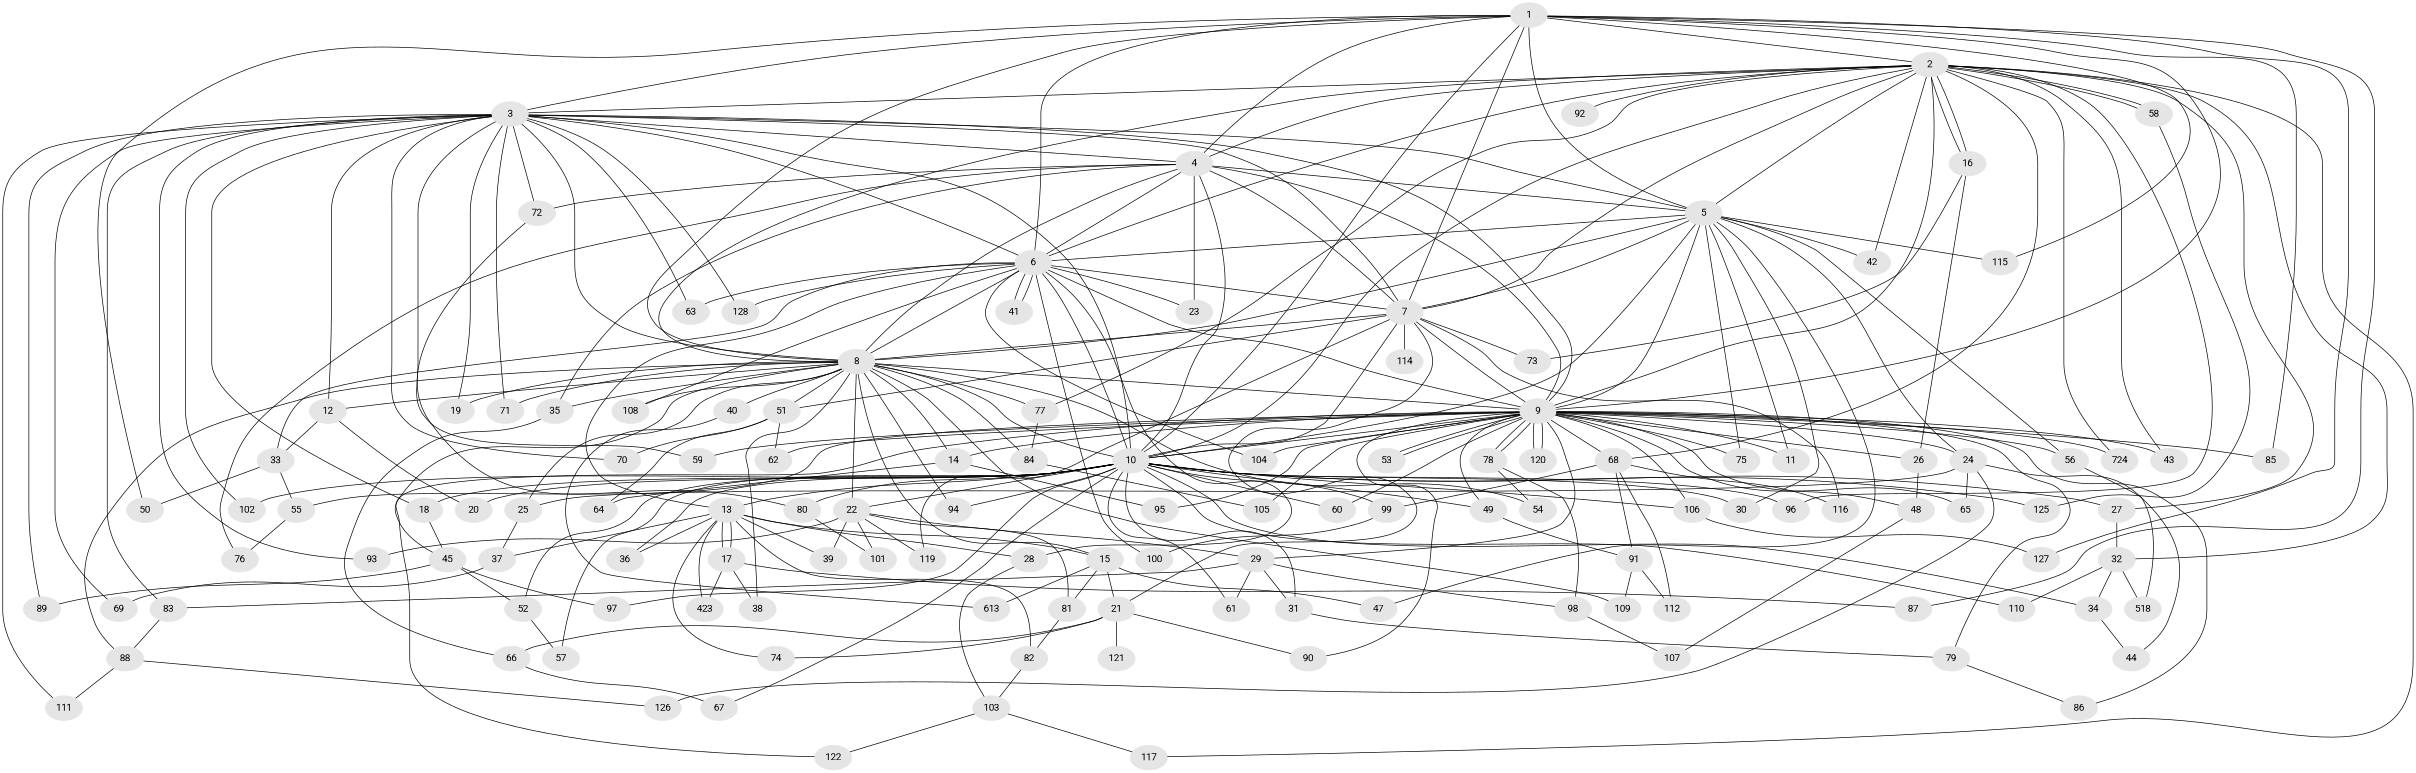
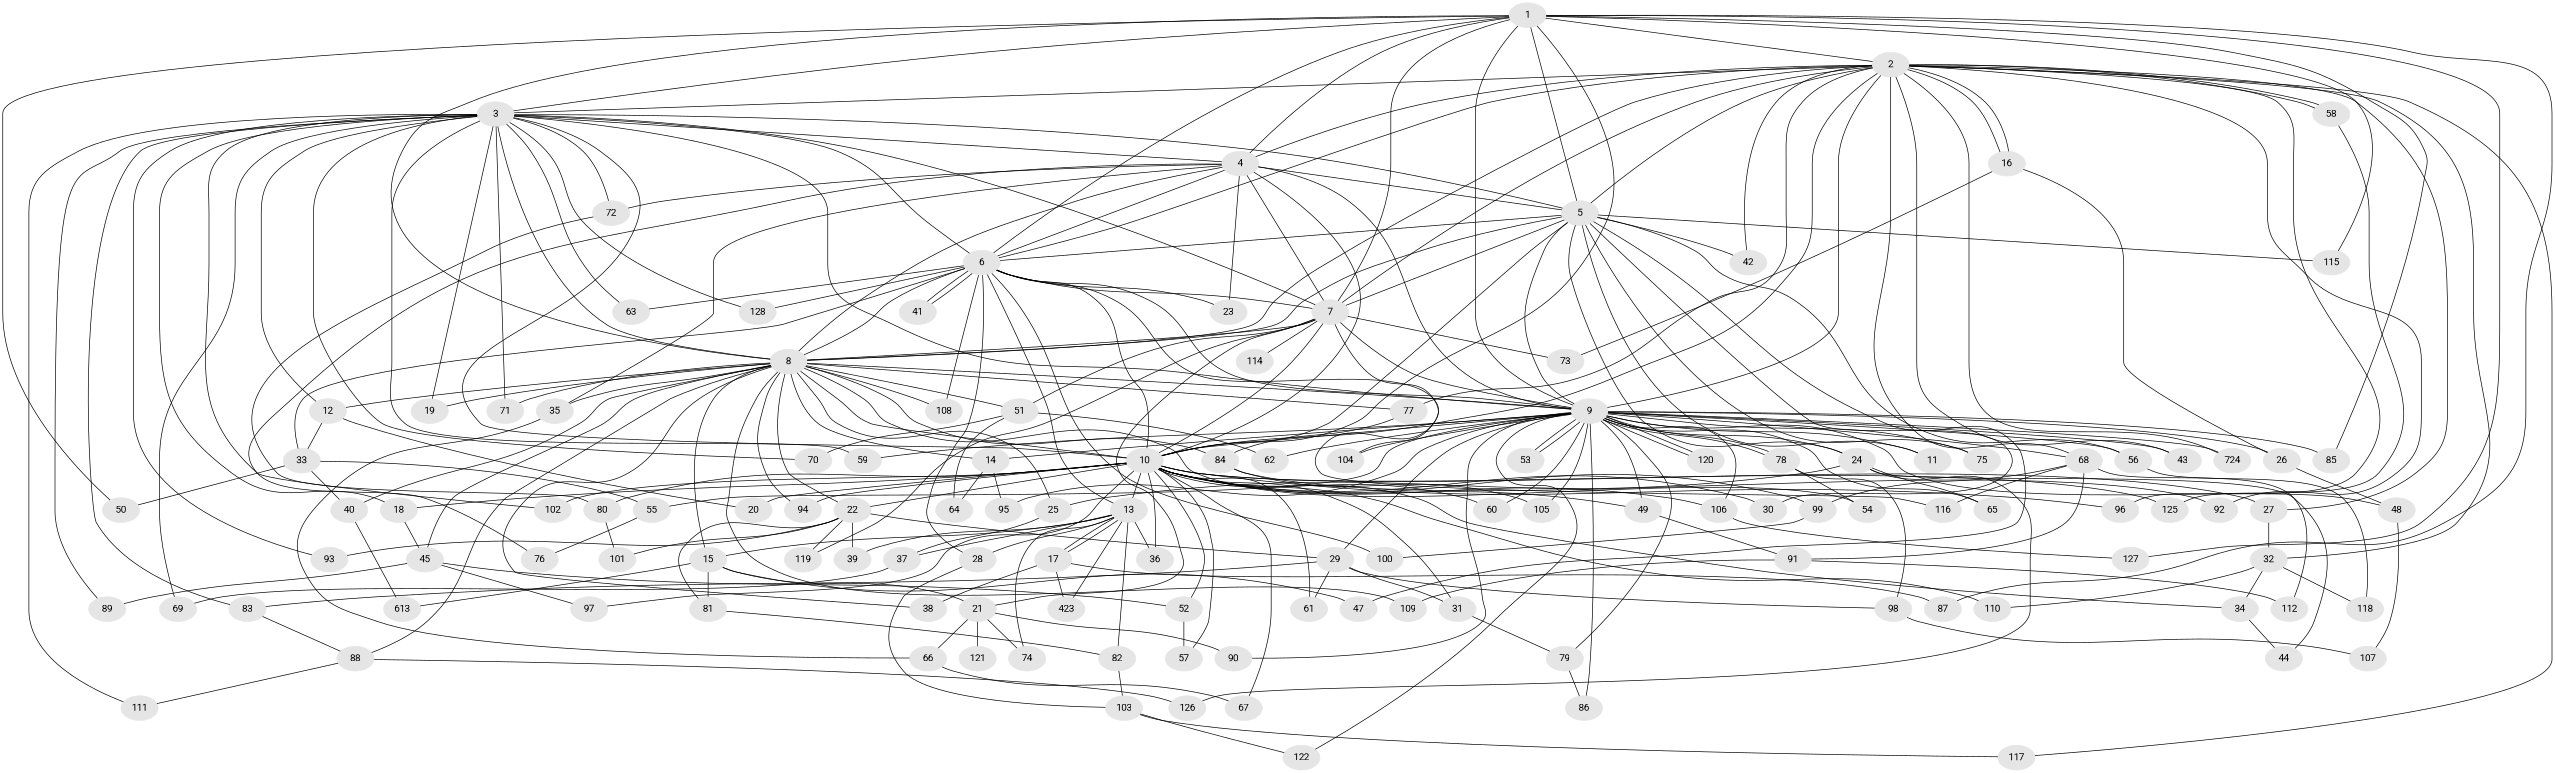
none -> (321, 480)
none -> (1769, 484)
(2143, 609) -> (2365, 609)
